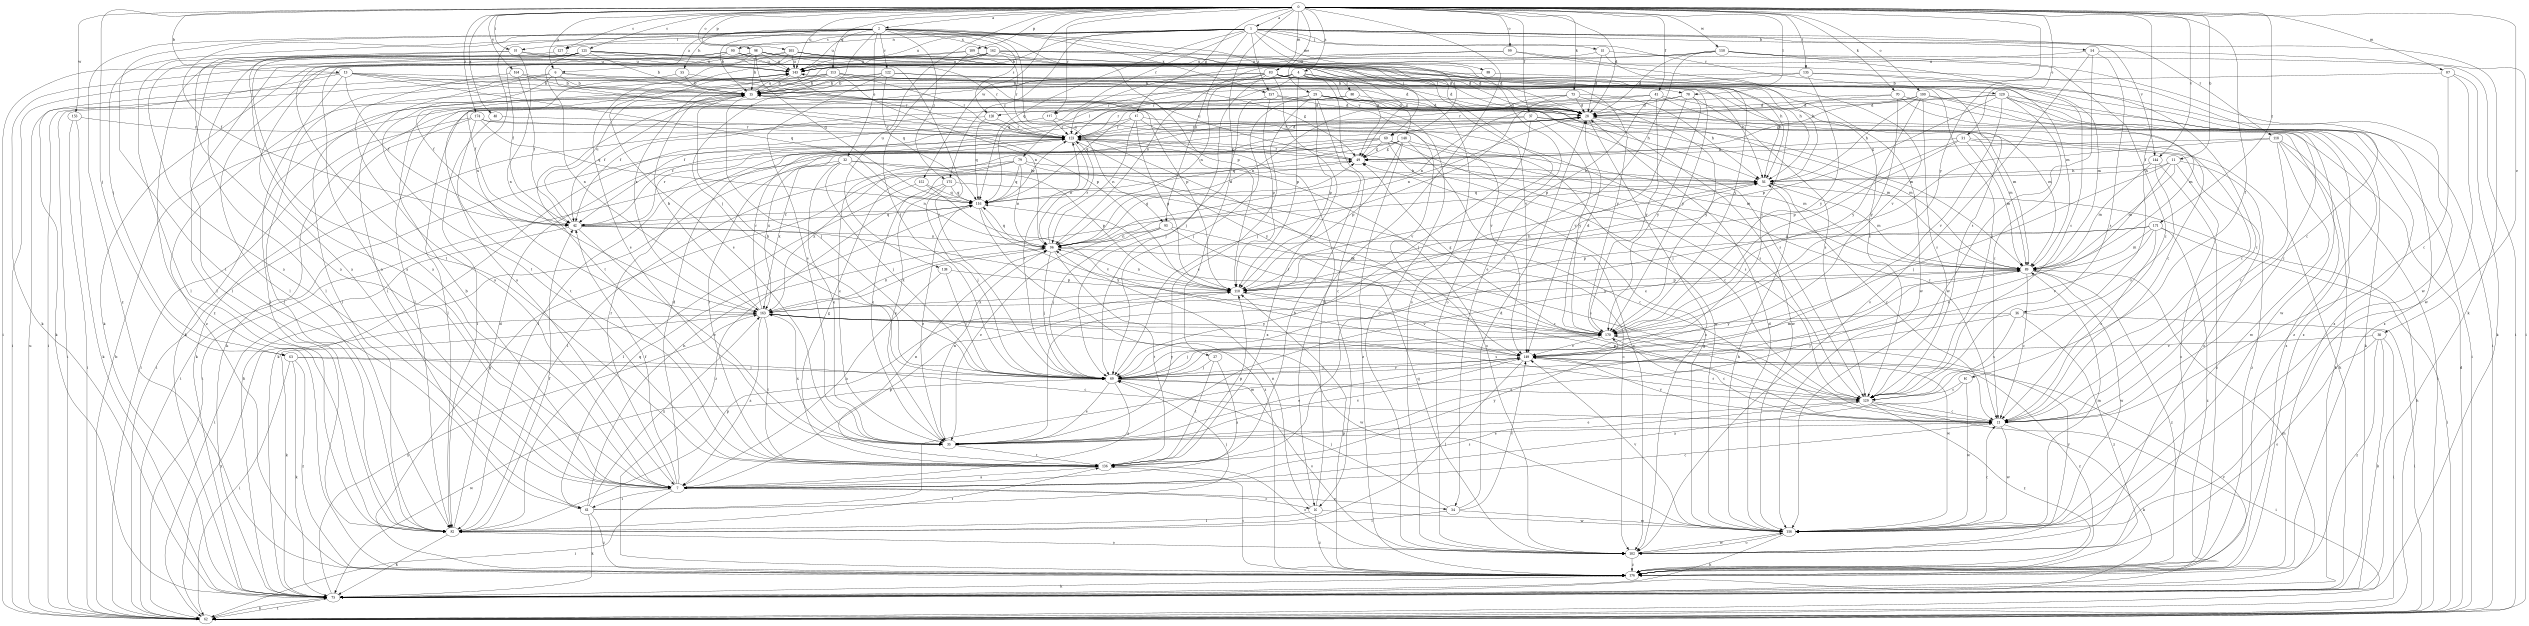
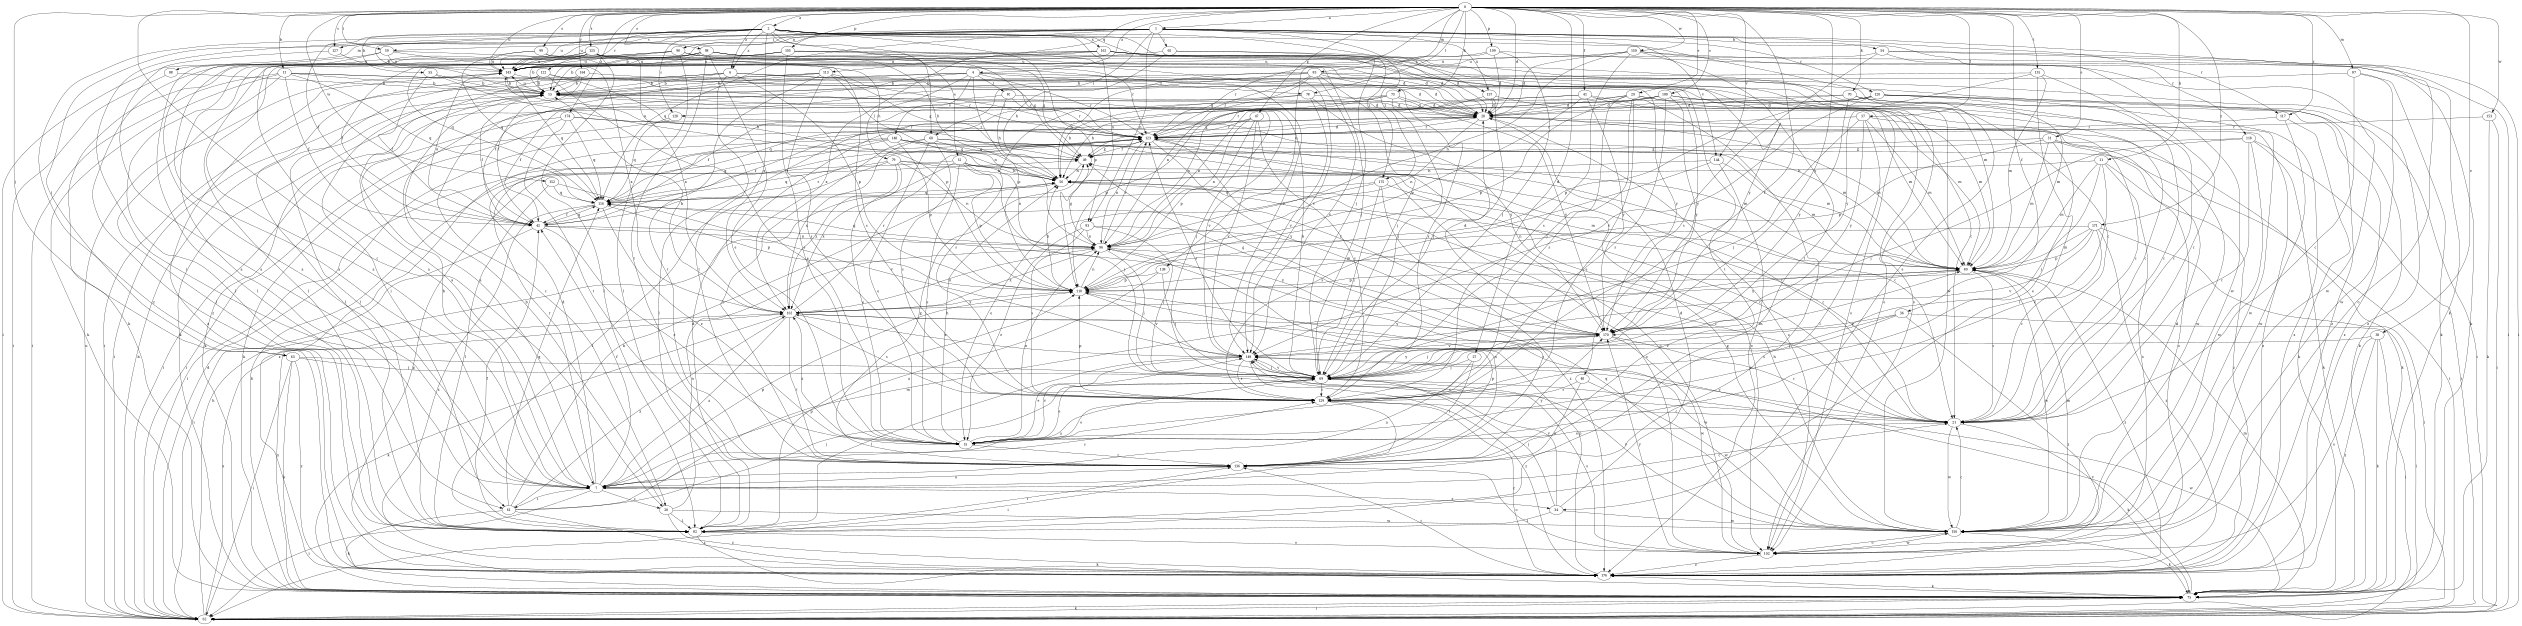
(495, 116) -> none
